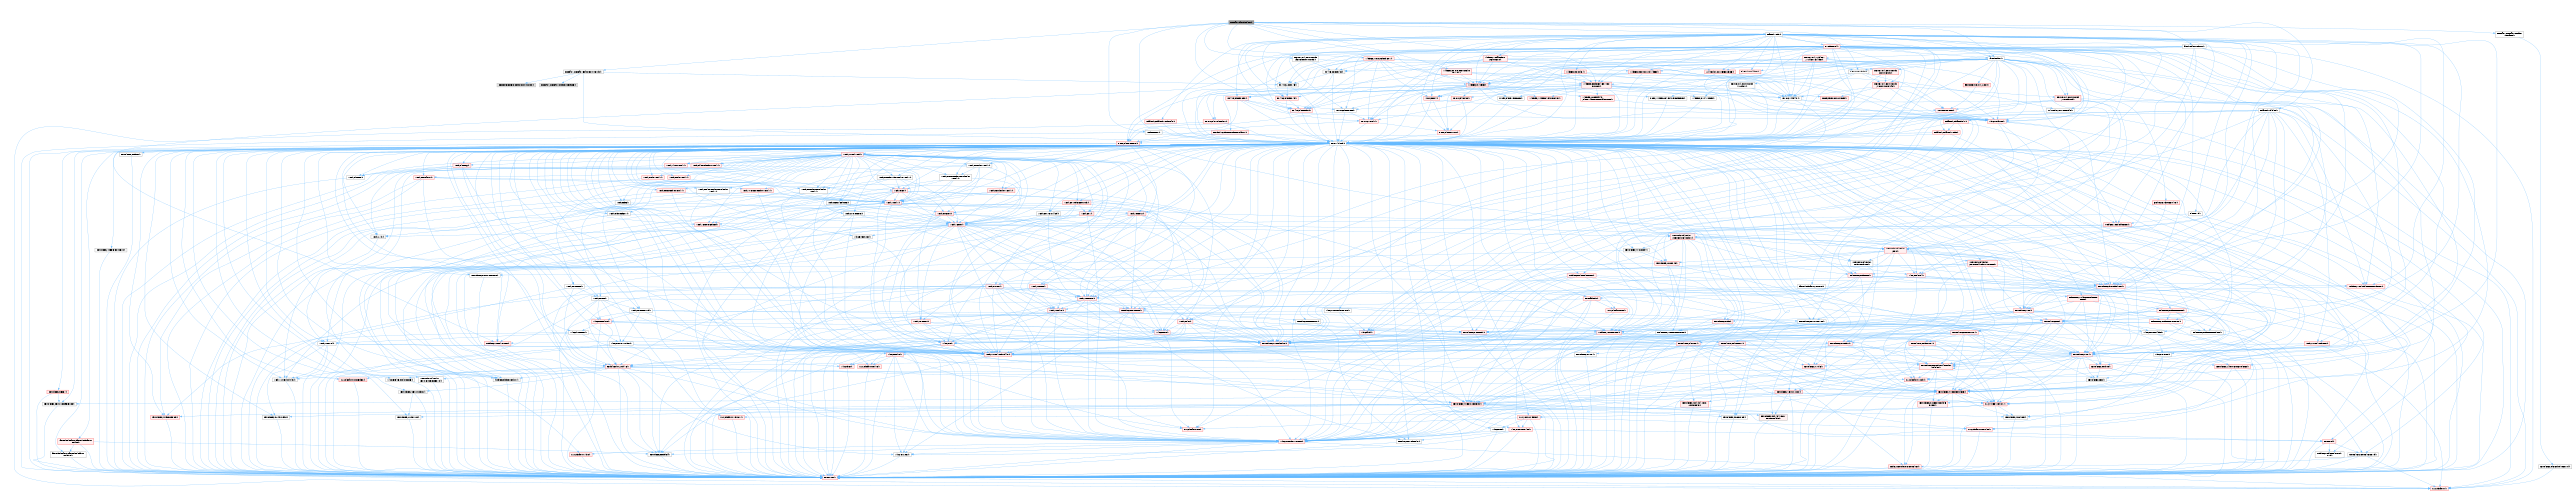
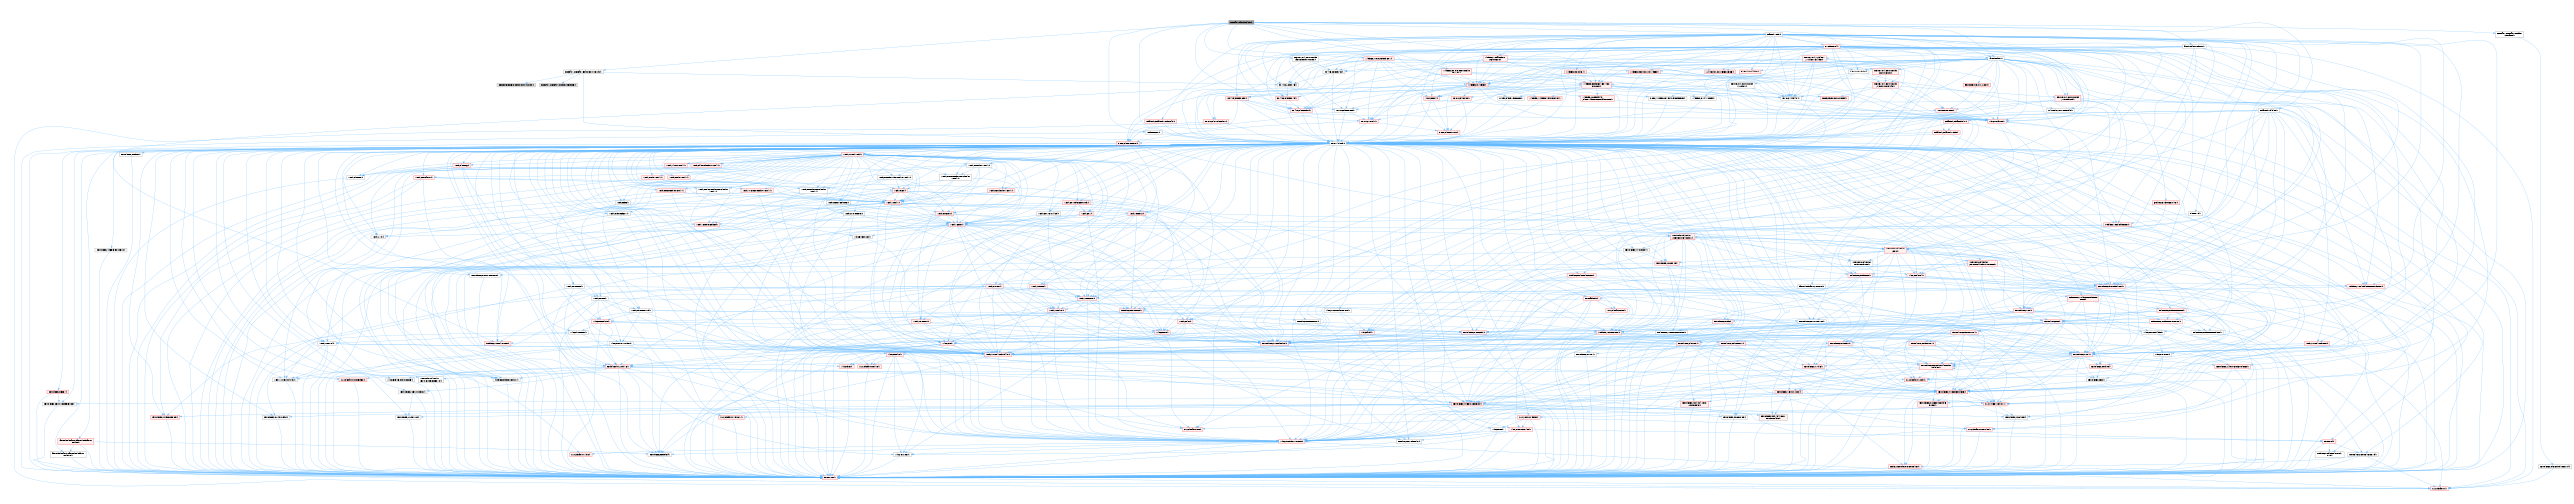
(1230, 132) -> none
(1938, 312) -> (1906, 311)
